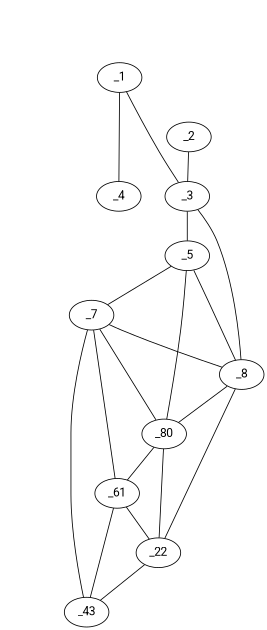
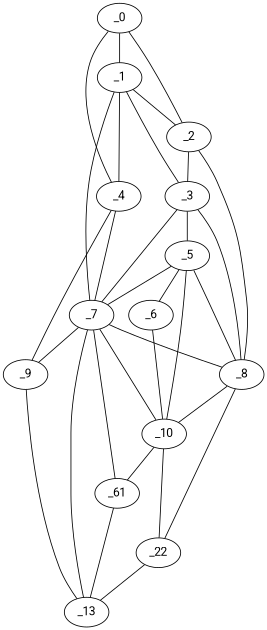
none -> (120, 18)
none -> (154, 107)
none -> (88, 194)
none -> (240, 251)
none -> (105, 256)
none -> (139, 256)
none -> (151, 315)
none -> (26, 375)
(164, 434) -> (164, 434)
(138, 523) -> none
(87, 612) -> (87, 612)
